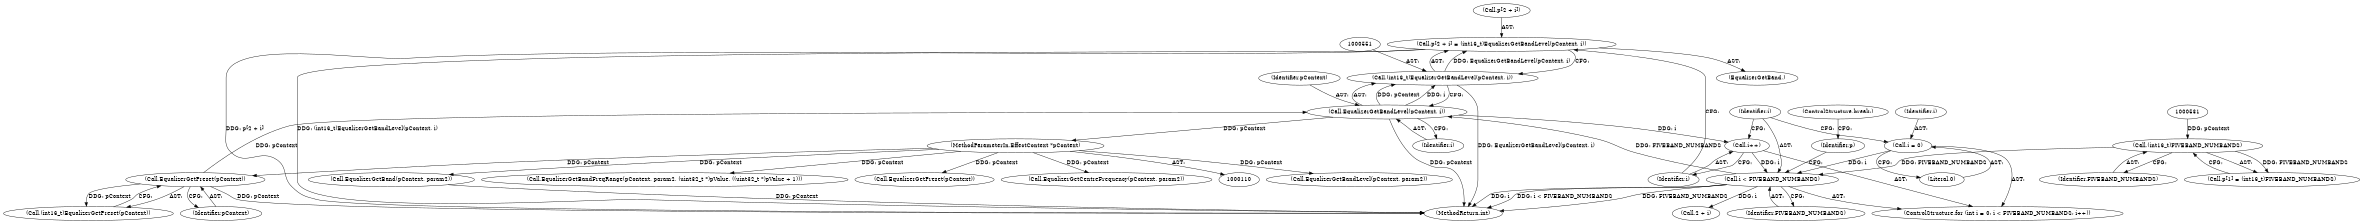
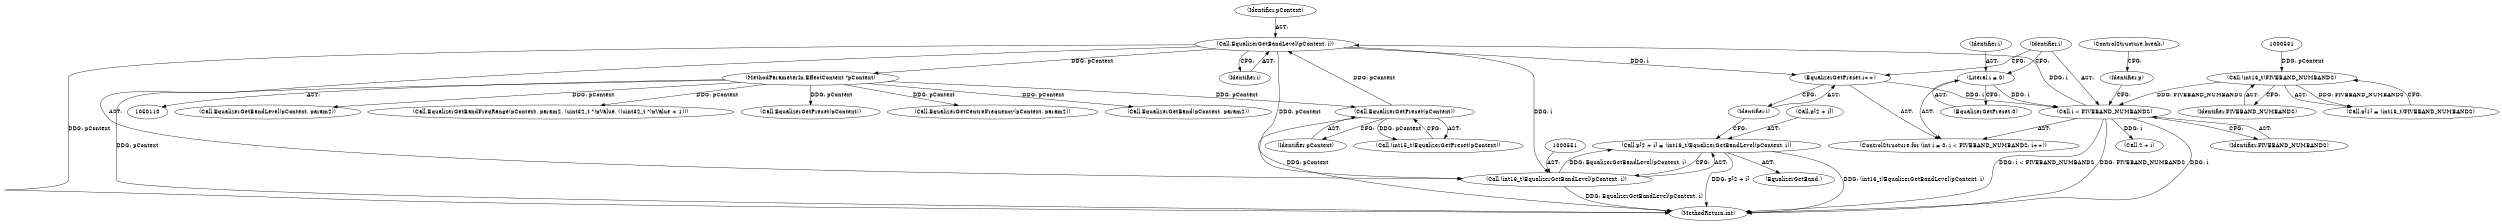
(1447, 99) -> none
(1679, 146) -> (2059, 78)
(1747, 146) -> (1840, 78)
(1908, 146) -> (1986, 78)
(1239, 180) -> (148, 112)
(1942, 180) -> (1986, 112)
(934, 204) -> (548, 199)
(88, 214) -> (1438, 146)
